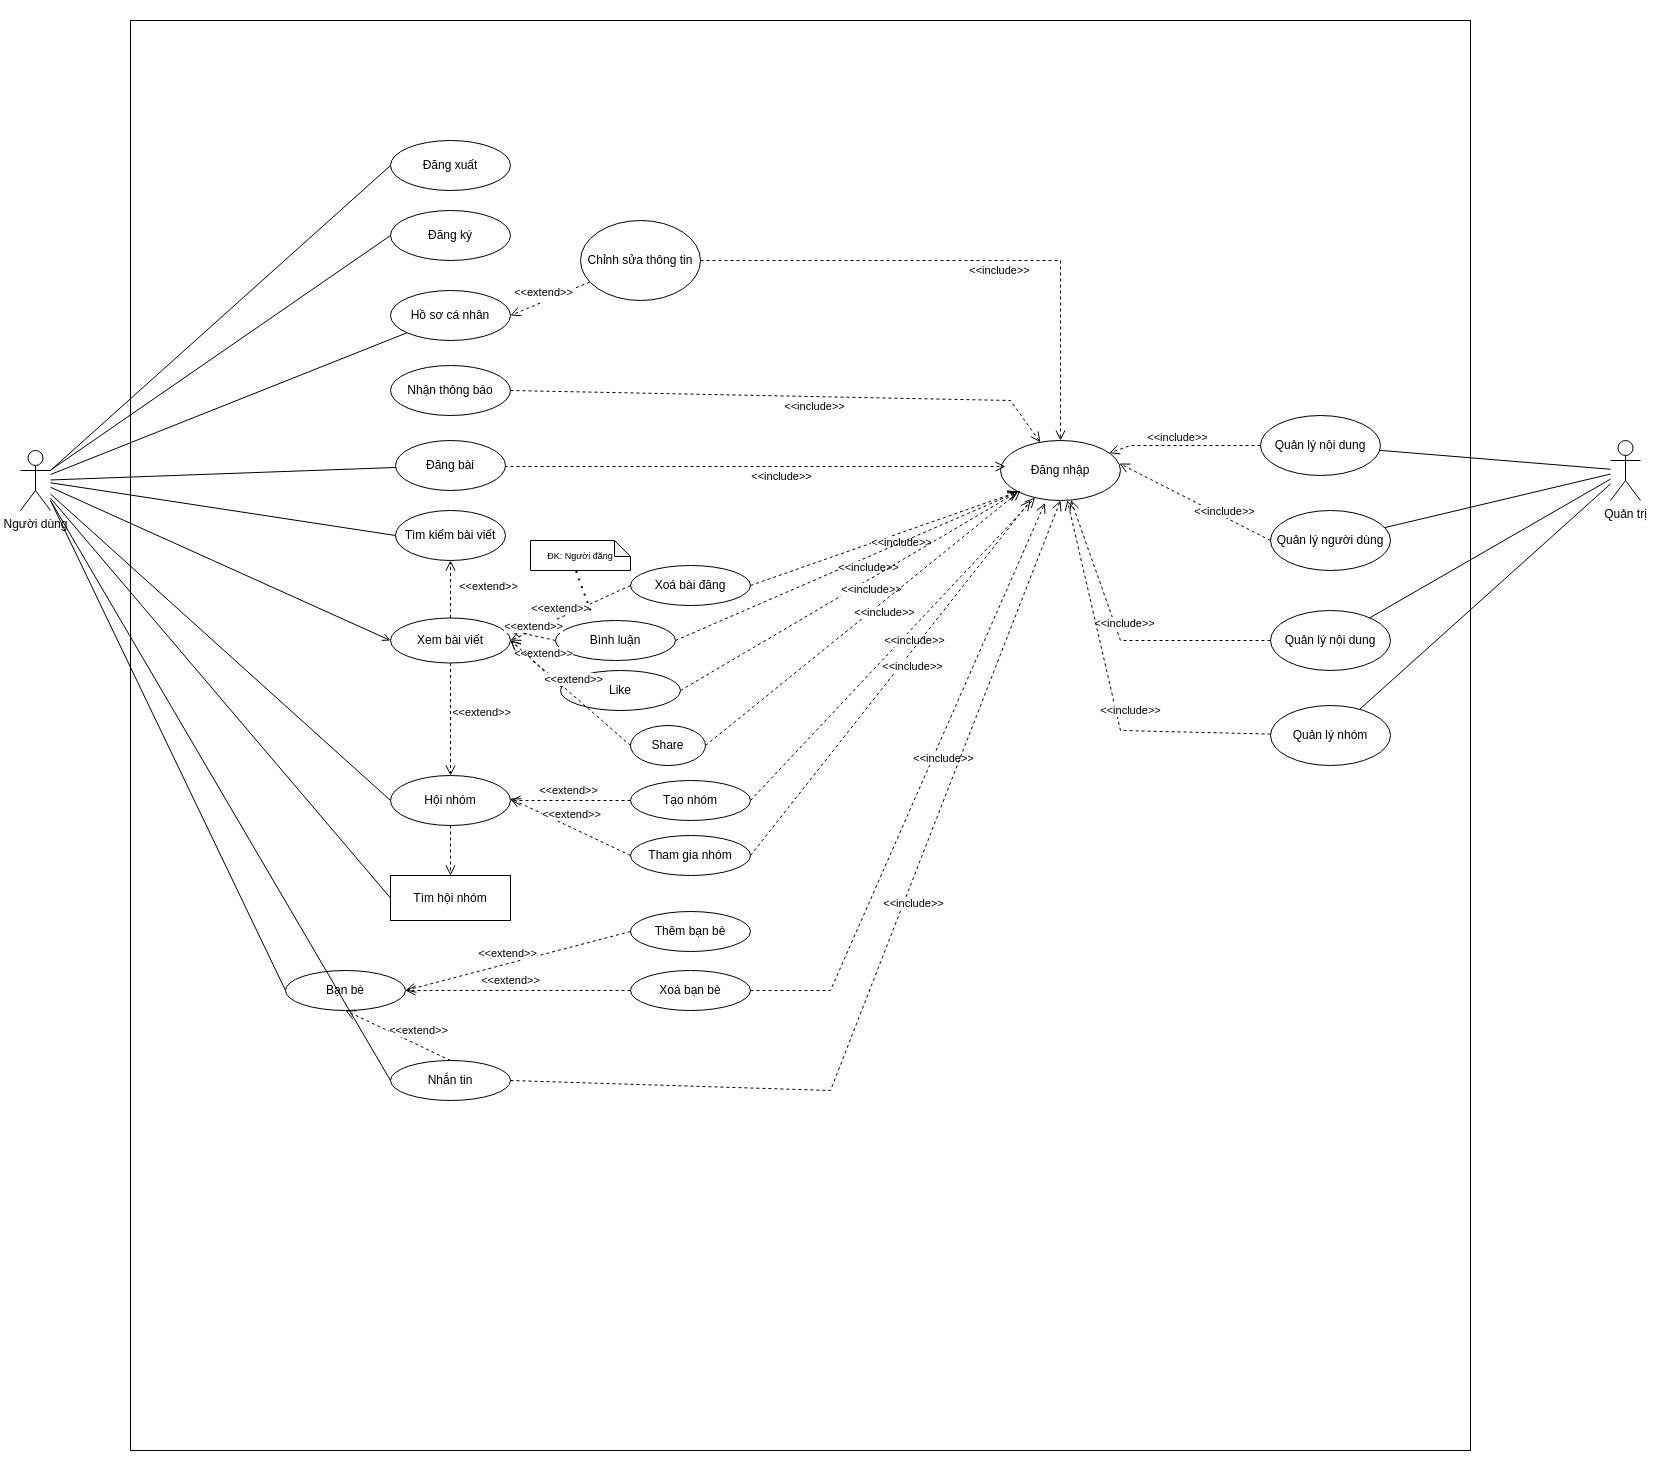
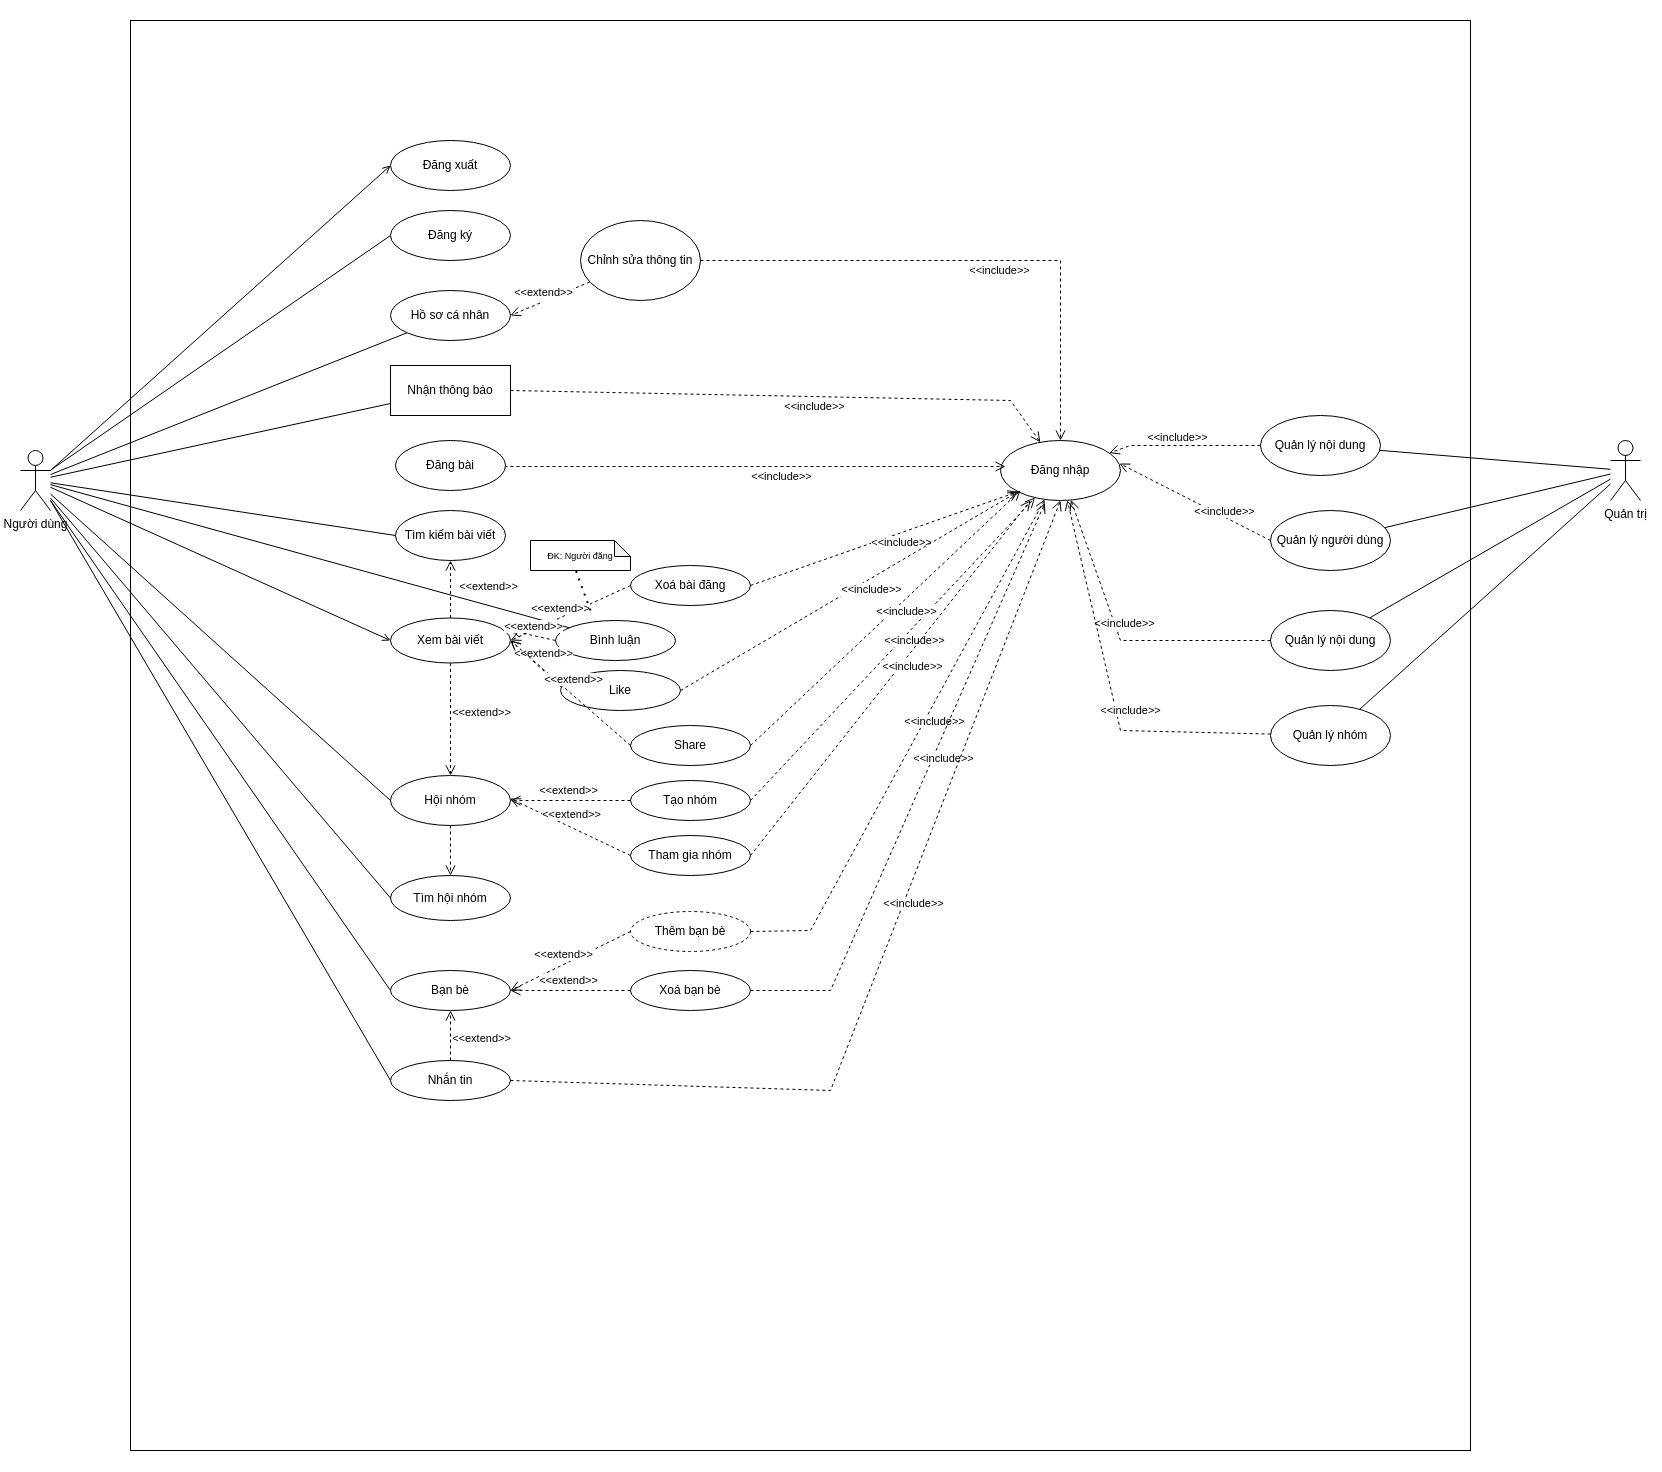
(388, 168) -> (387, 169)
(451, 391) -> (451, 391)
none -> (220, 440)
(223, 474) -> (296, 552)
(838, 570) -> none
none -> (913, 742)
(668, 746) -> (691, 746)
(451, 898) -> (451, 898)
(691, 932) -> (691, 932)
(346, 991) -> (451, 991)
